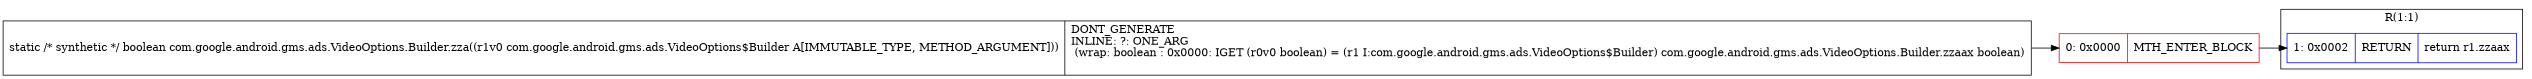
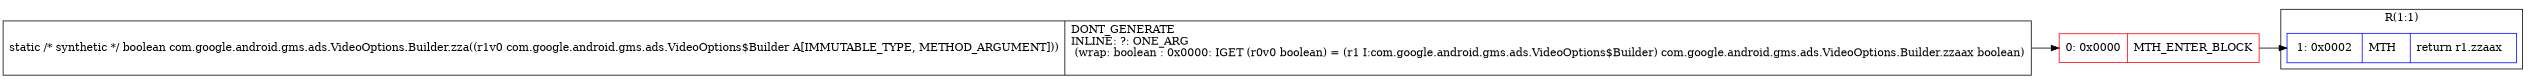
(2387, 48) -> (2382, 48)
